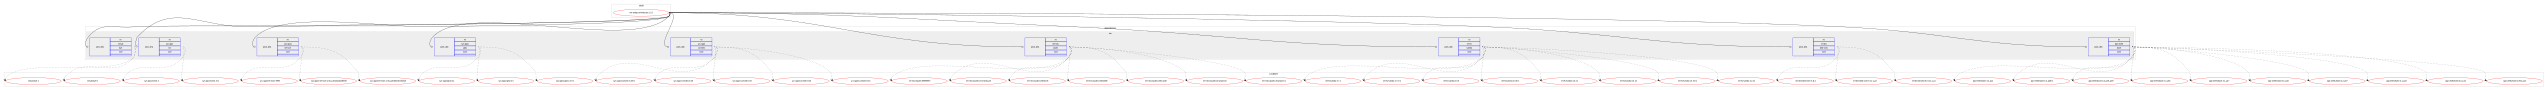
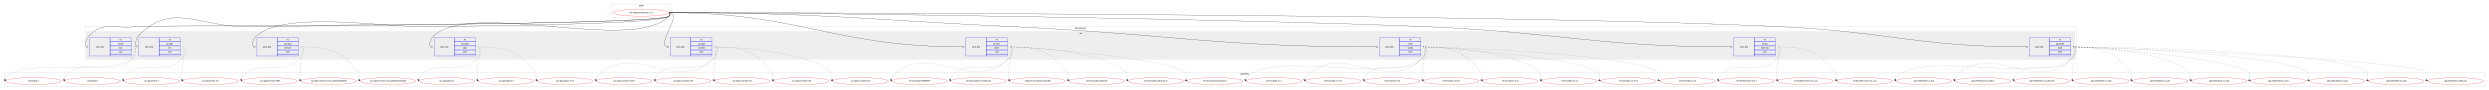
(1038, 81) -> (1038, 81)
(1097, 81) -> none
